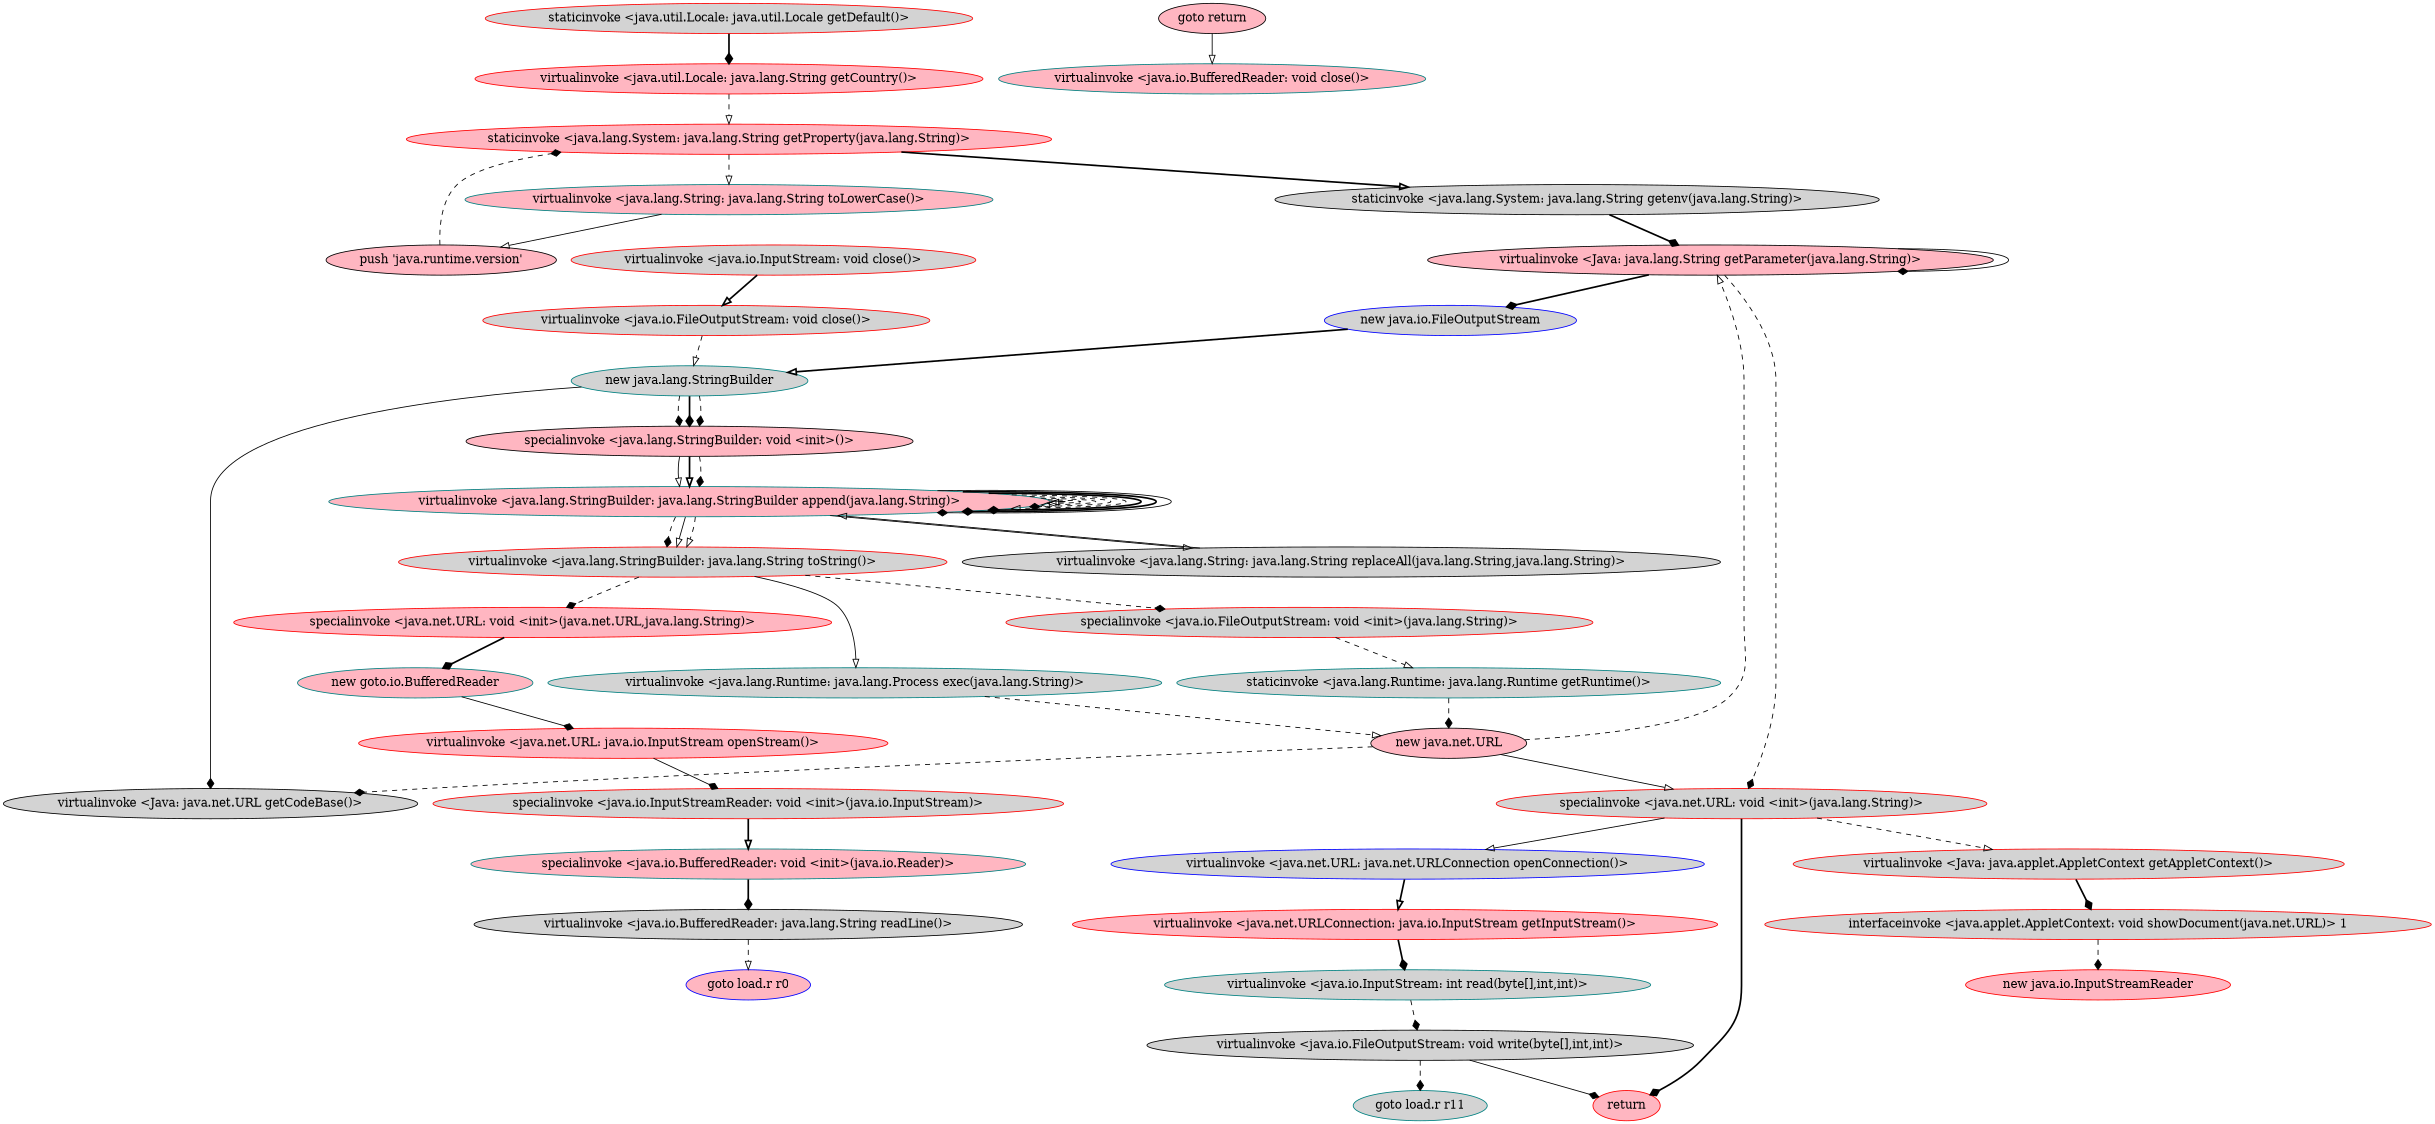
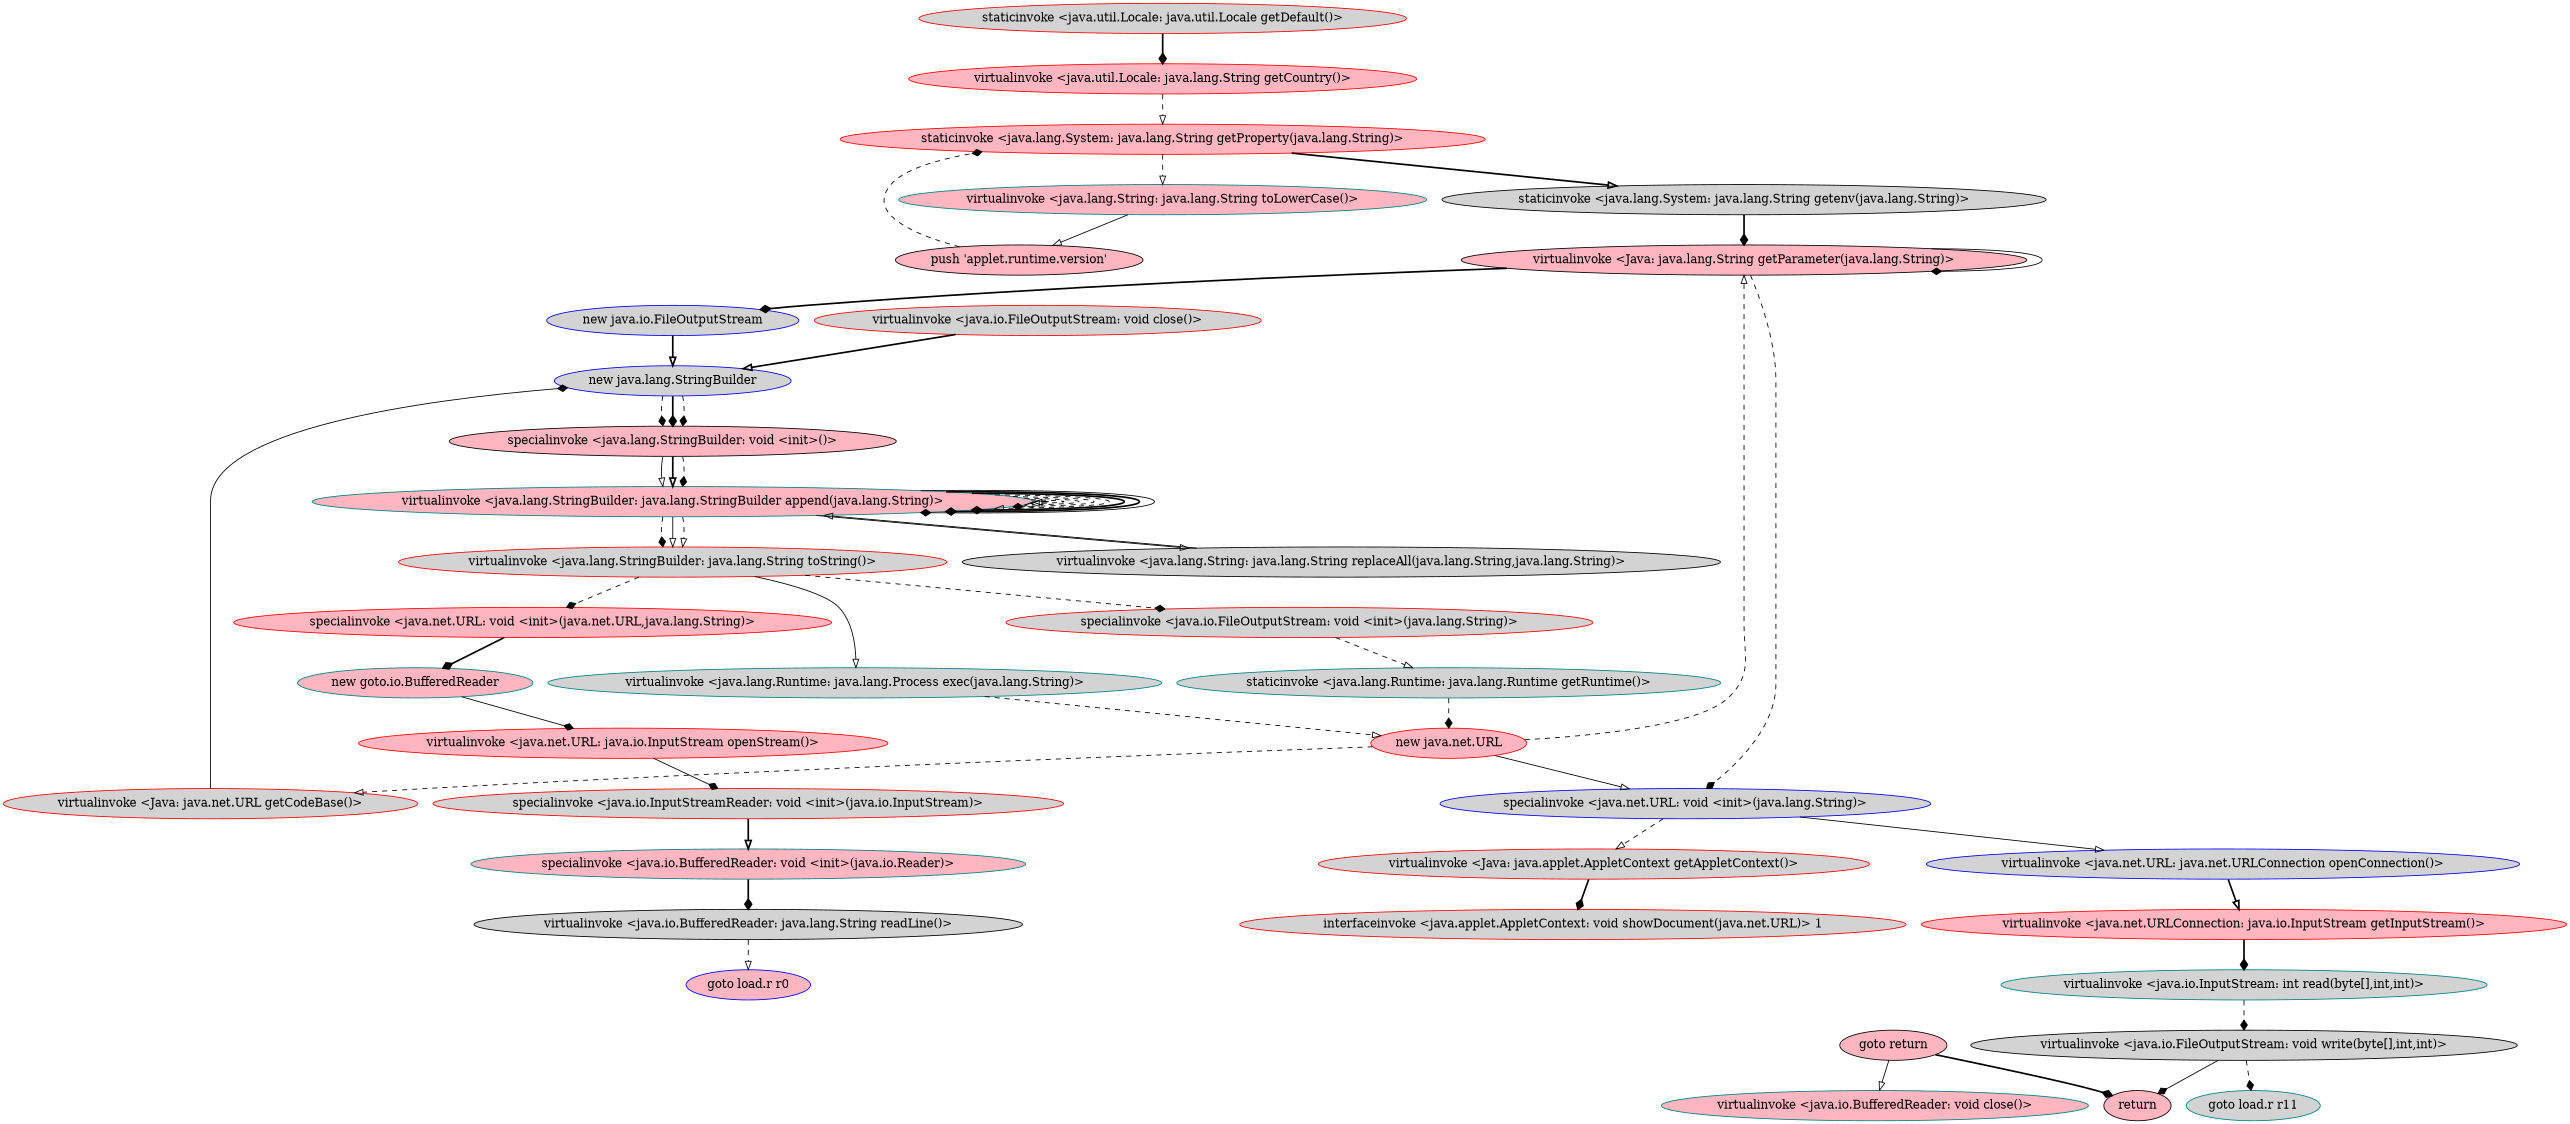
(441, 260) -> (1019, 260)
(773, 260) -> none
(699, 347) -> (854, 351)
(690, 381) -> (673, 381)
(249, 452) -> (235, 463)
(1449, 743) -> (1449, 743)
(869, 767) -> (868, 767)
(211, 804) -> (211, 804)
(1742, 804) -> (1685, 804)
(1742, 972) -> (2019, 1072)
(2098, 985) -> none
(1627, 1106) -> (2137, 1106)
